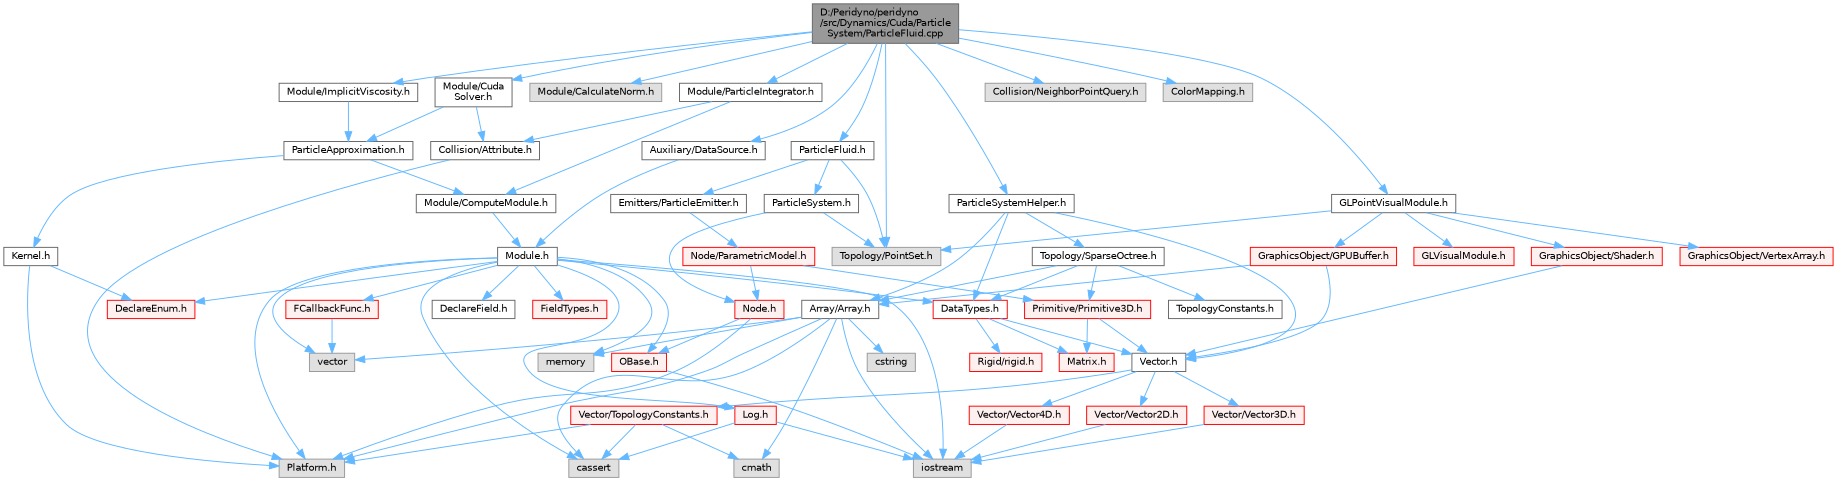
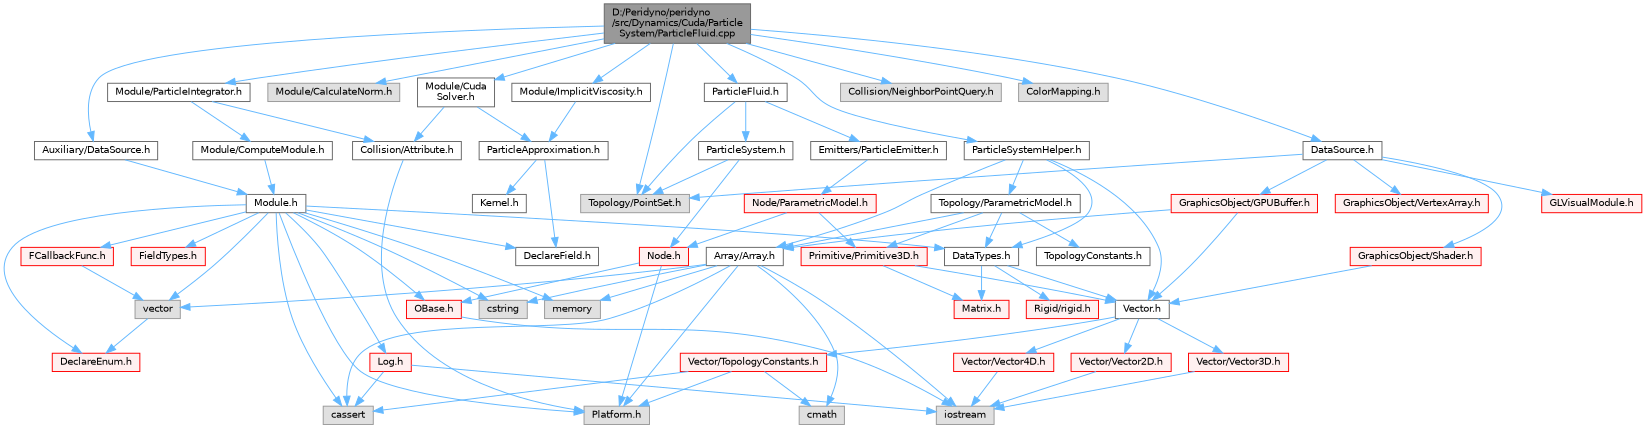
(412, 175) -> (550, 199)
(1394, 204) -> (1342, 151)
(1098, 257) -> (1006, 204)
(86, 281) -> (131, 333)
(970, 309) -> (982, 257)
(900, 310) -> (390, 251)
(84, 435) -> none
